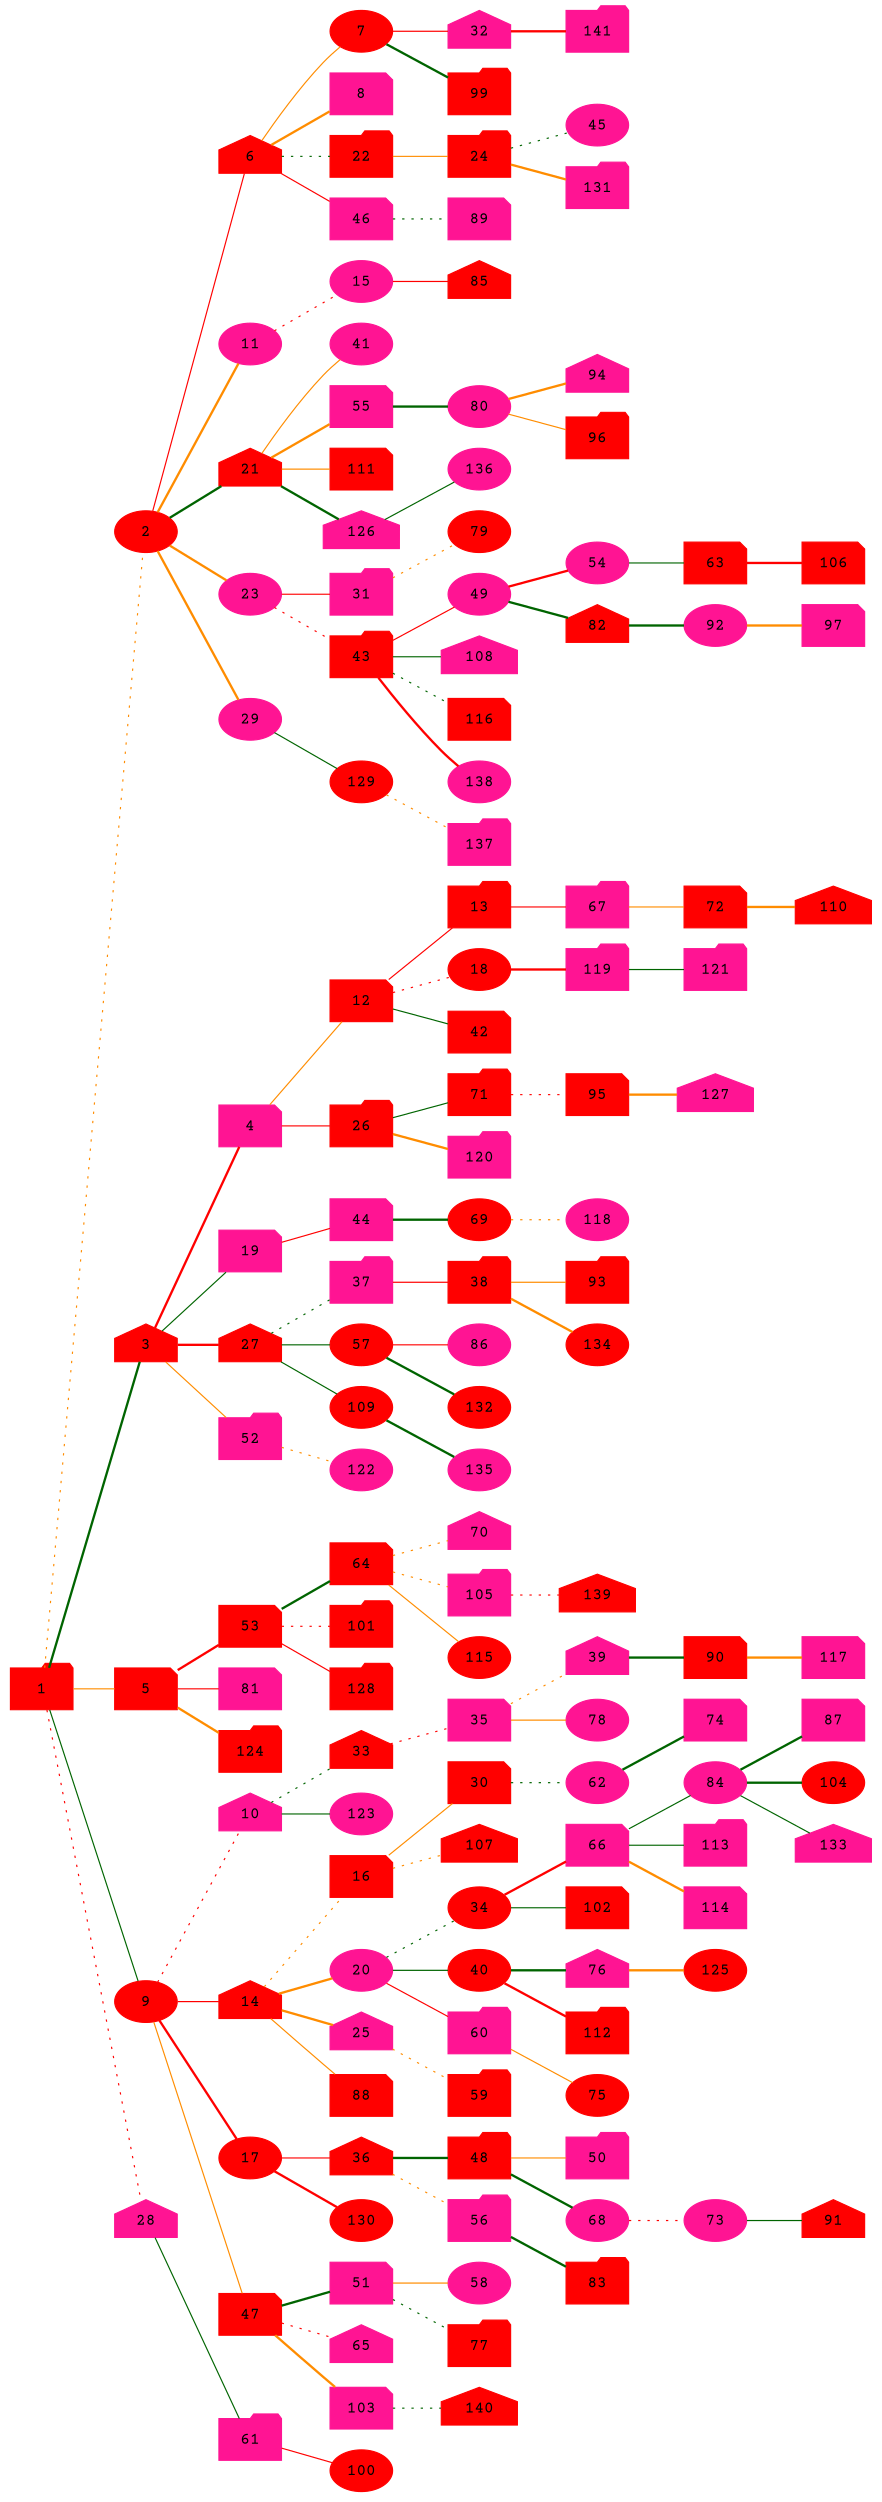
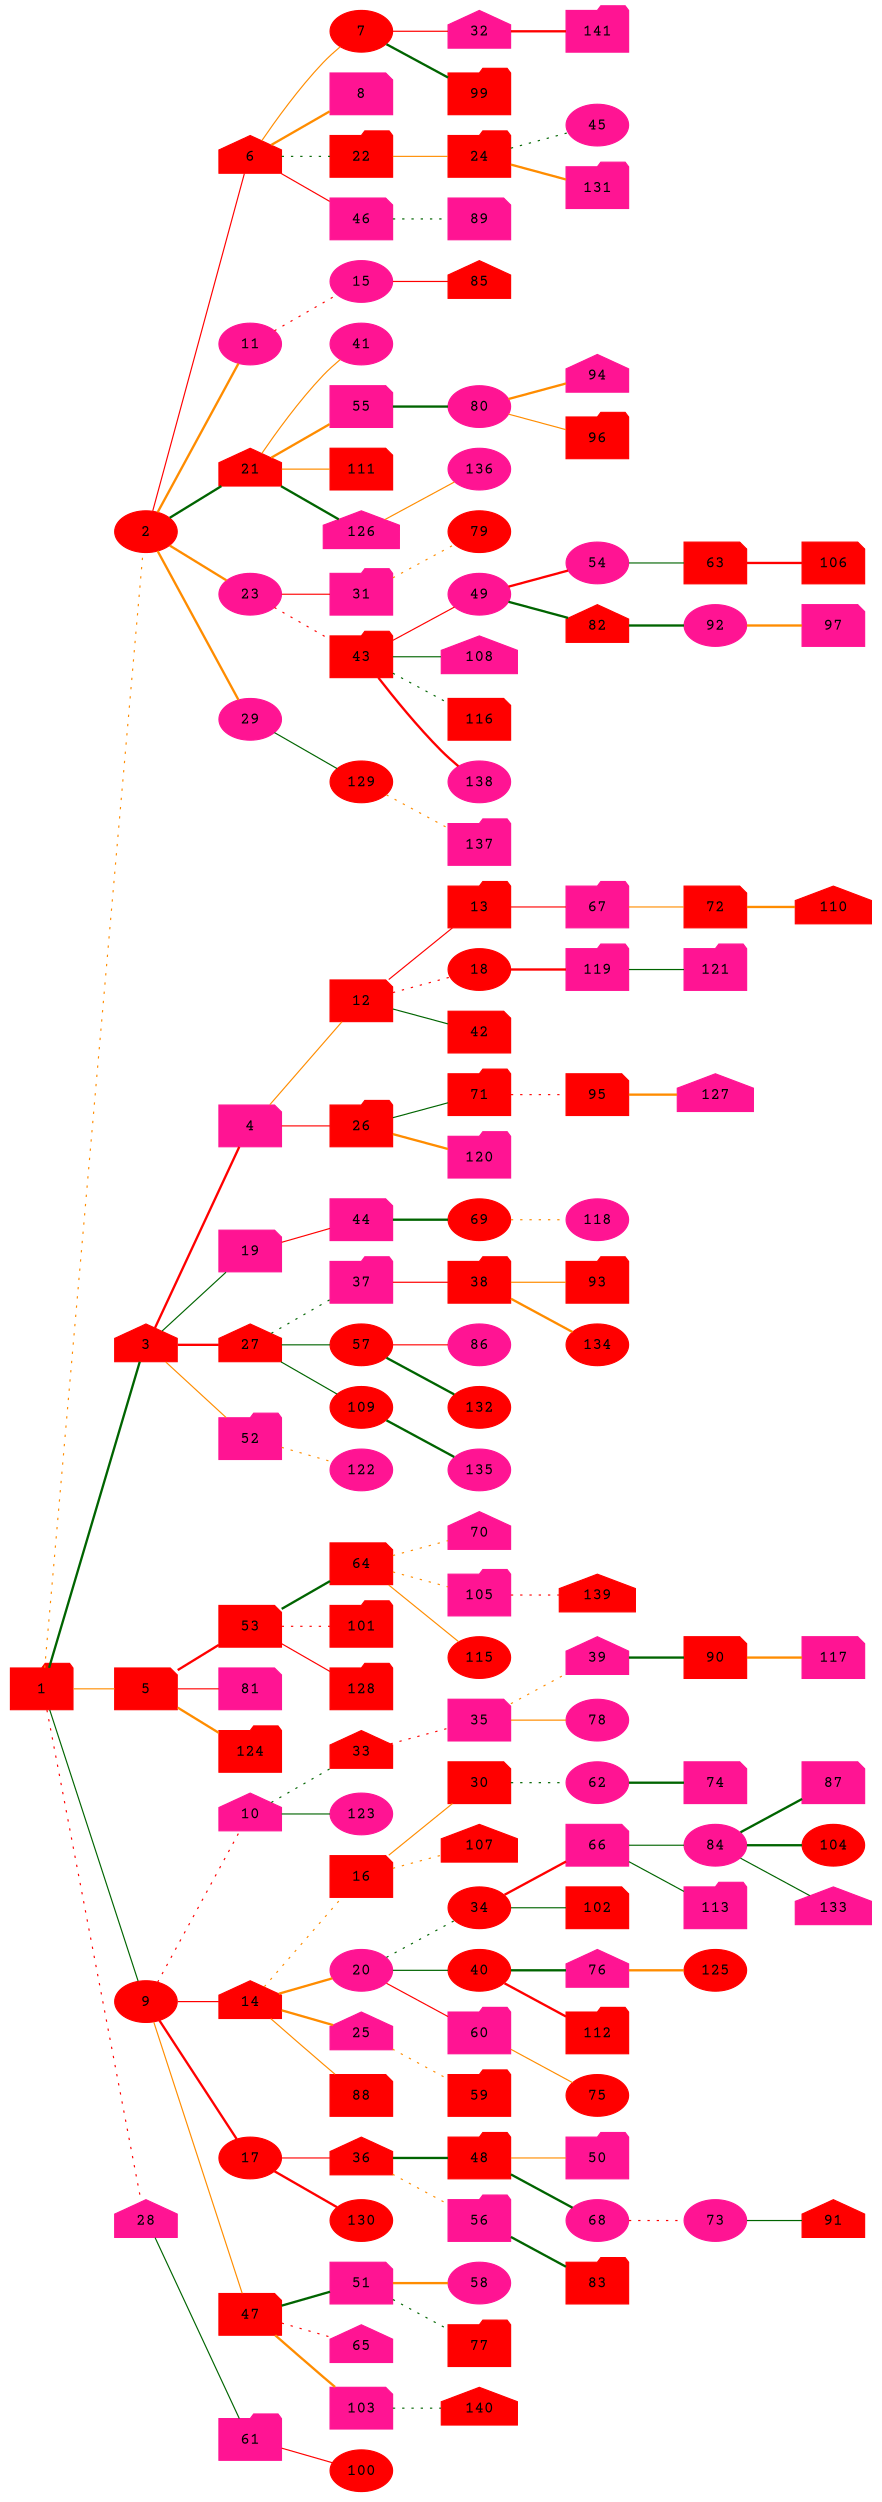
(420, 501) -> (420, 501)
(715, 1908) -> none
(420, 2283) -> (420, 2283)
